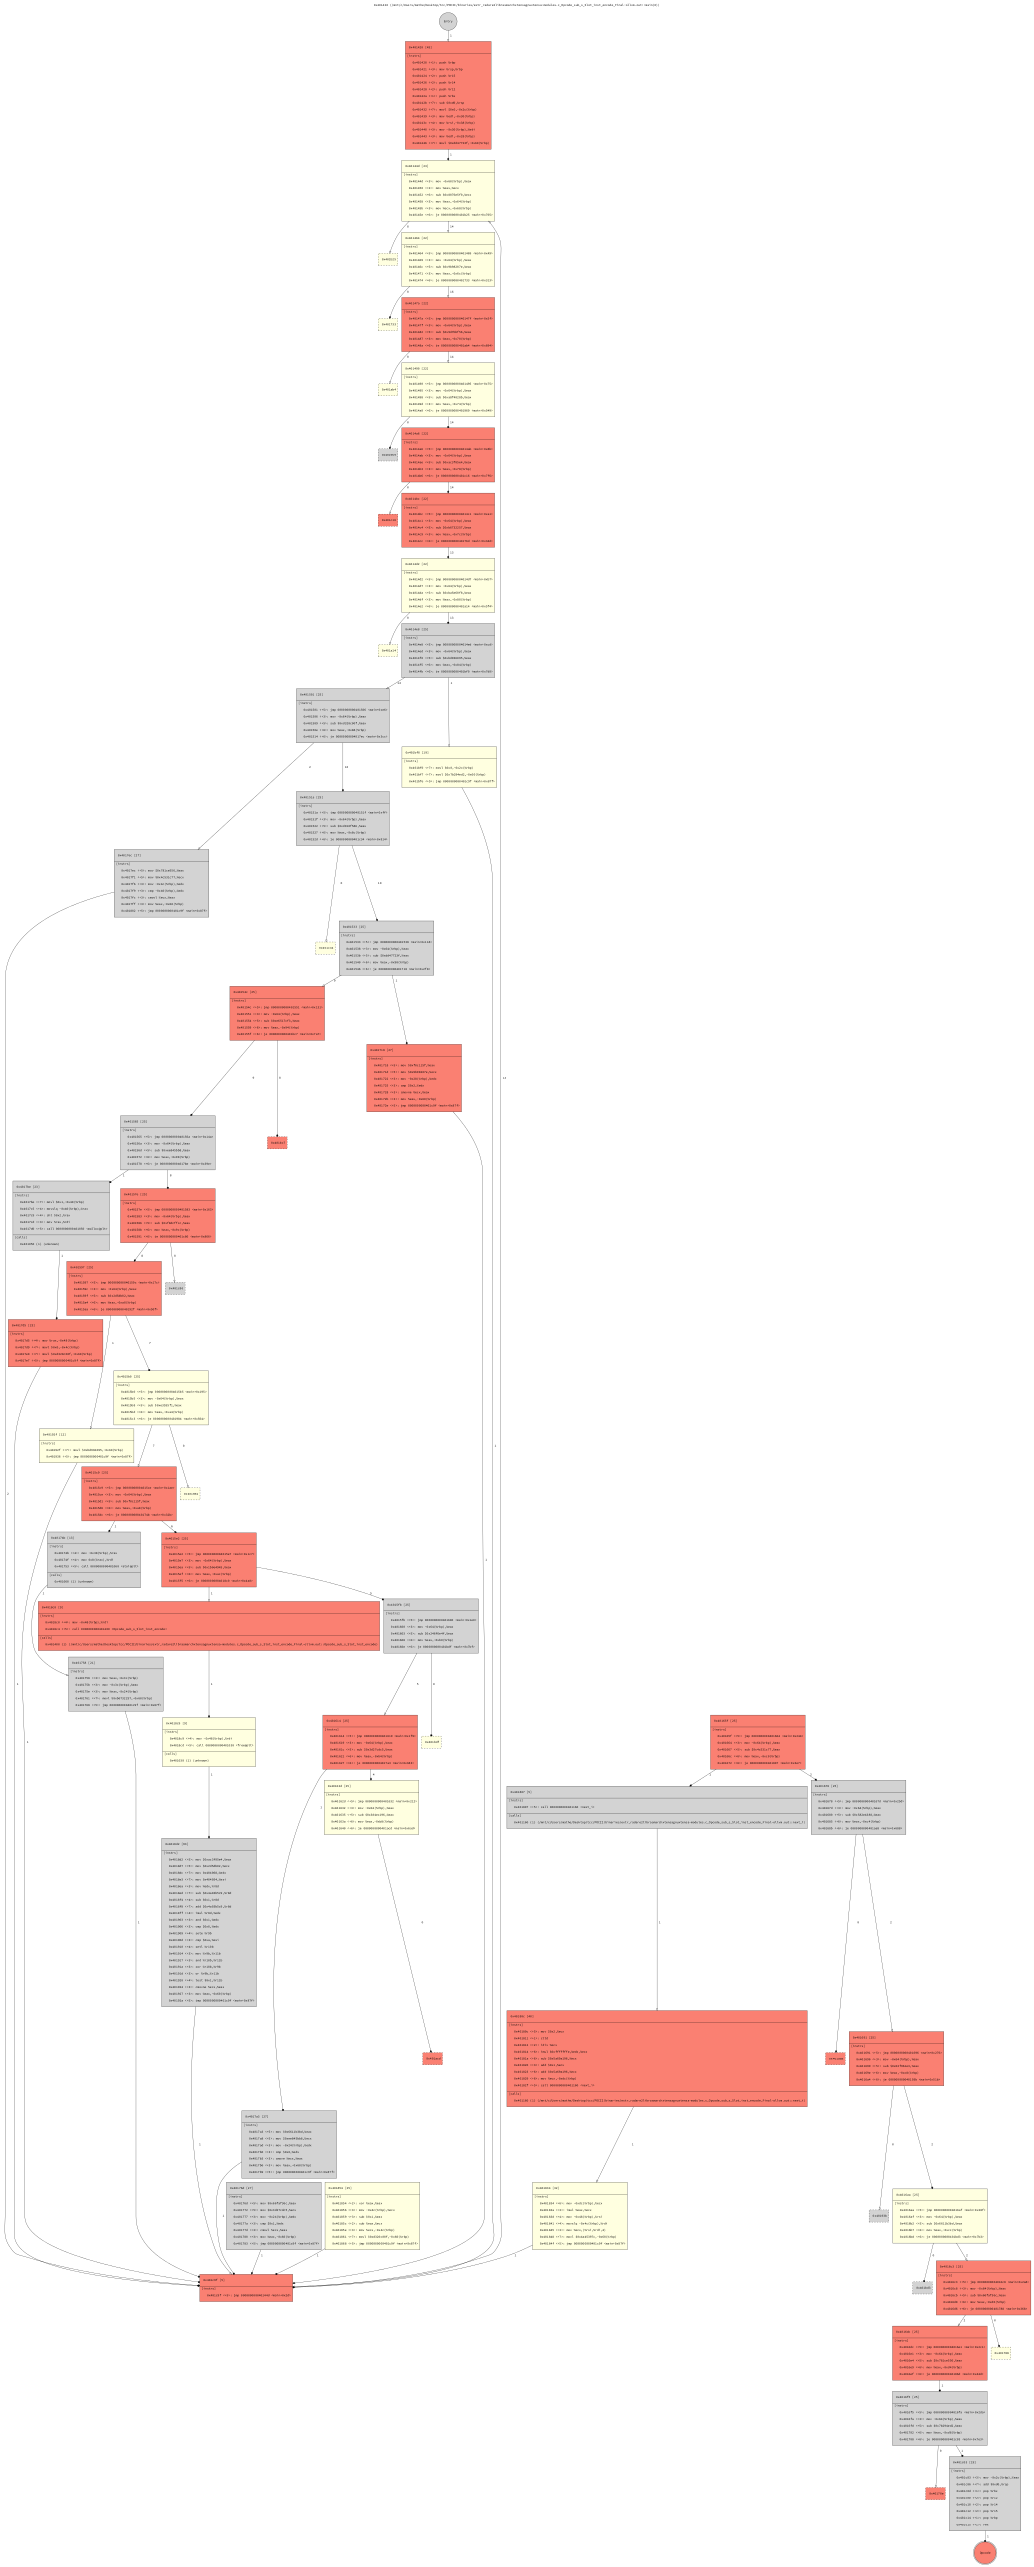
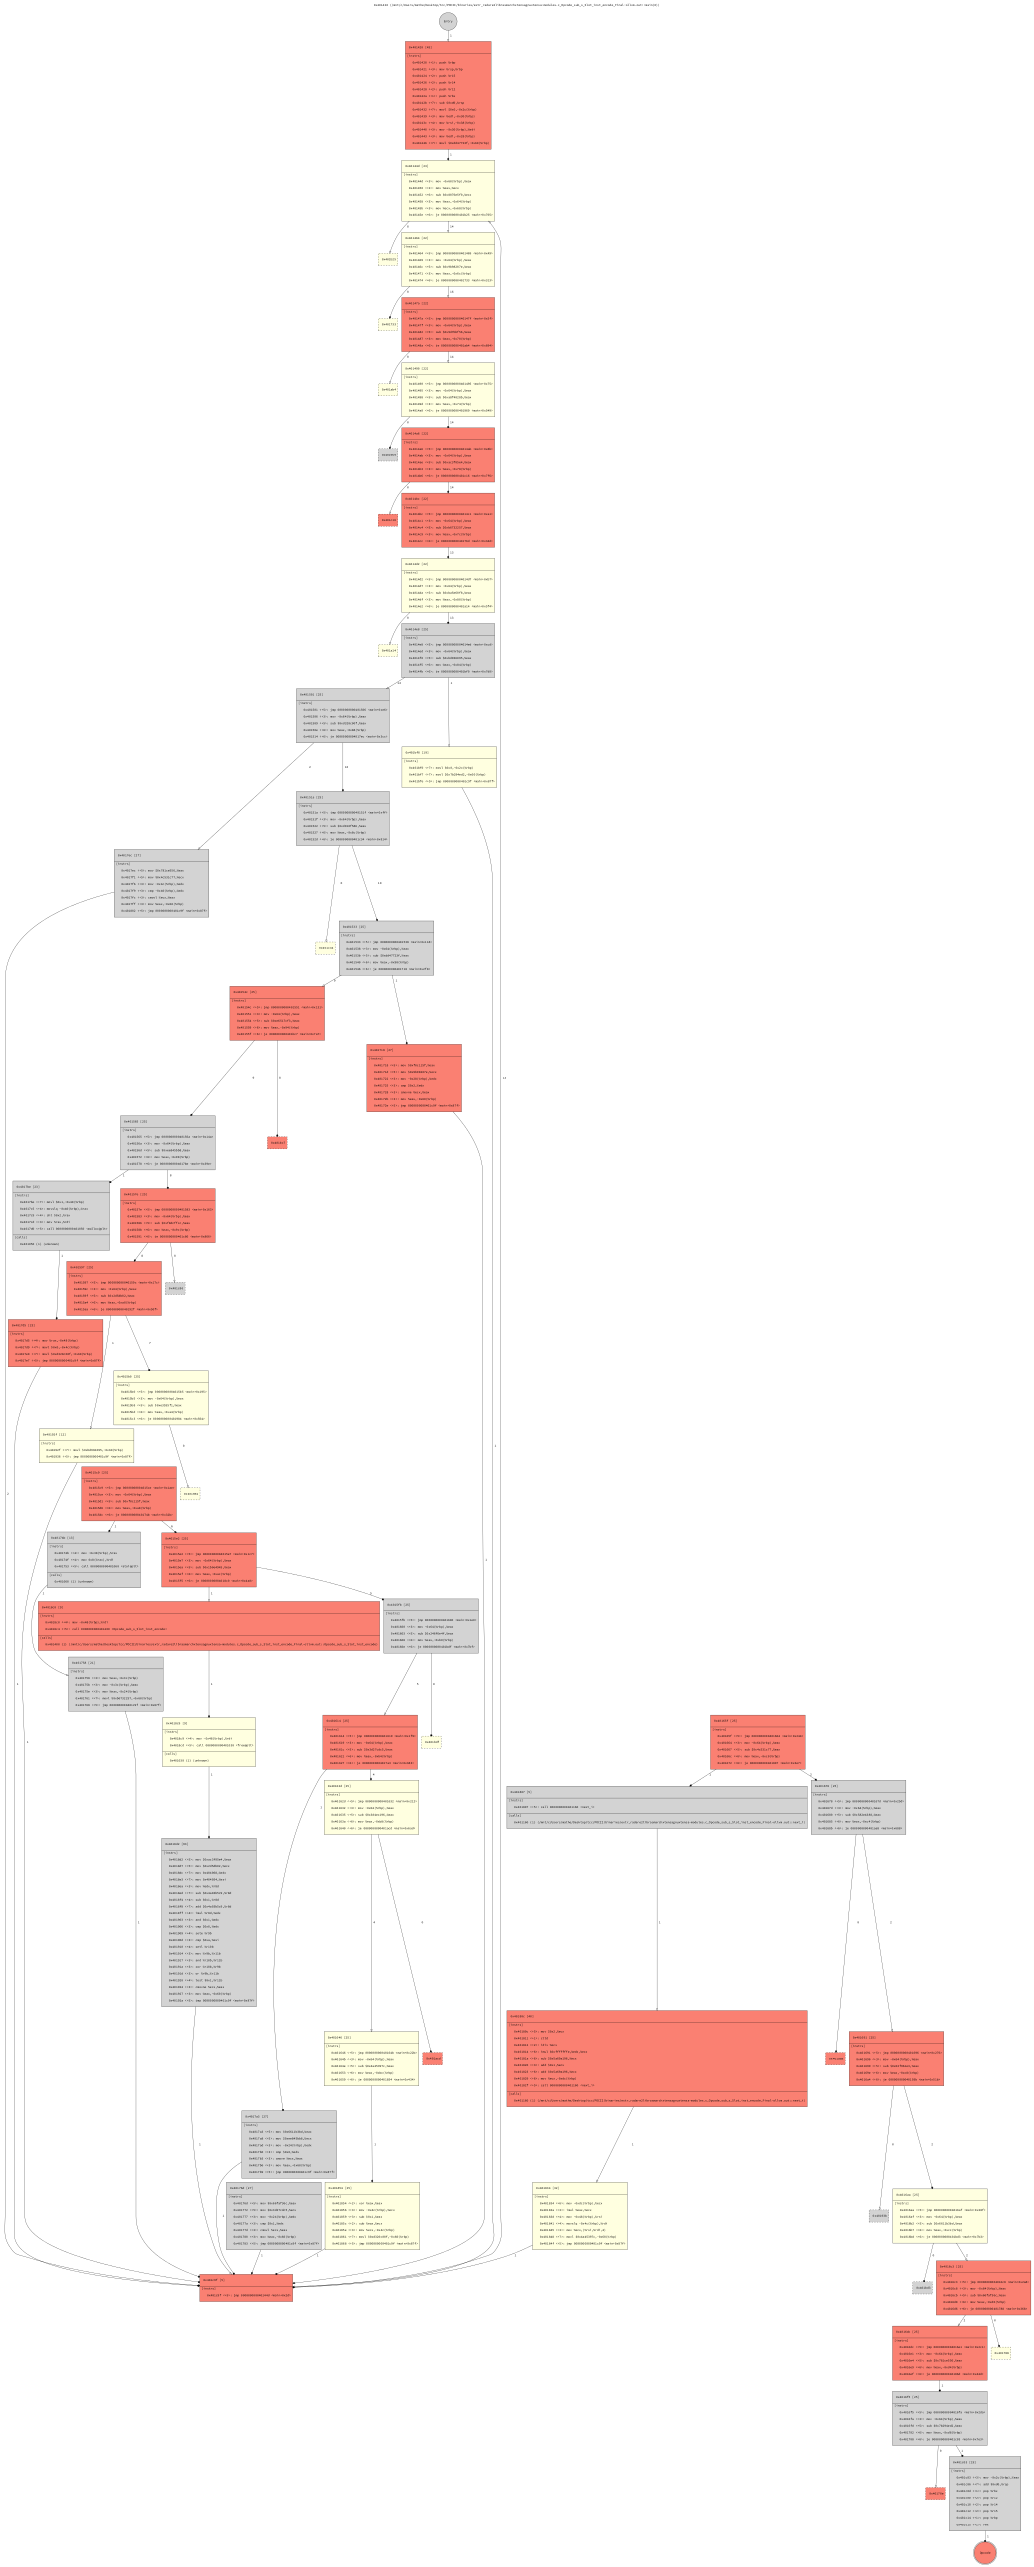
(145, 1445) -> none
none -> (371, 2059)
